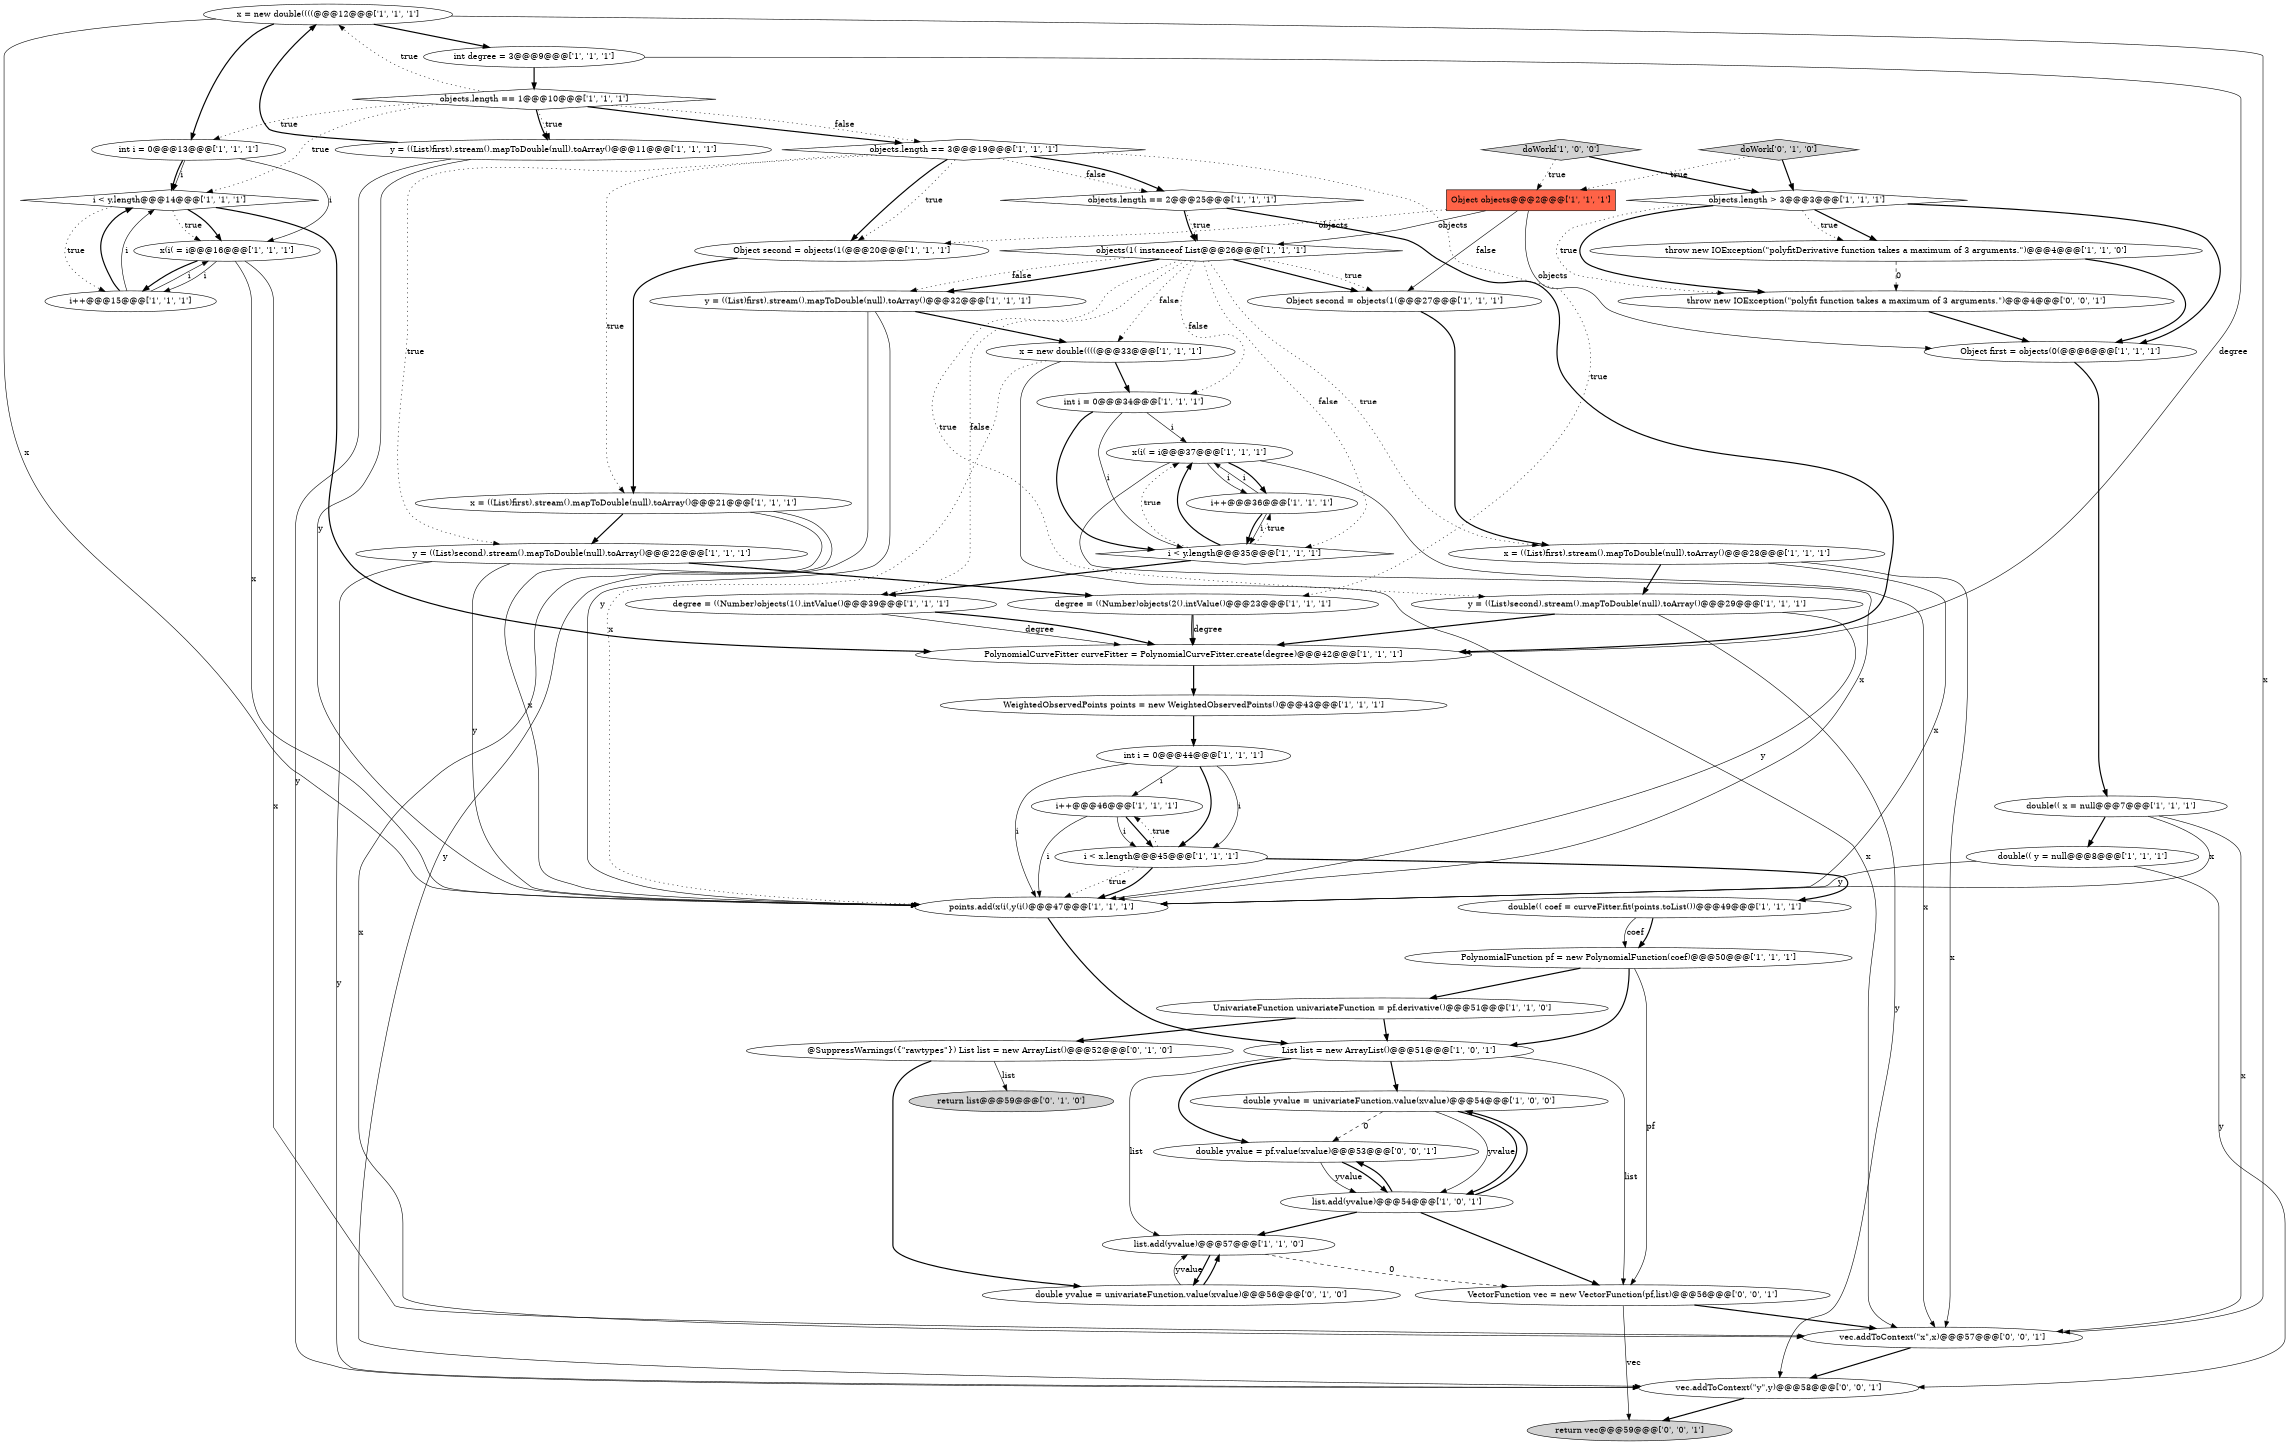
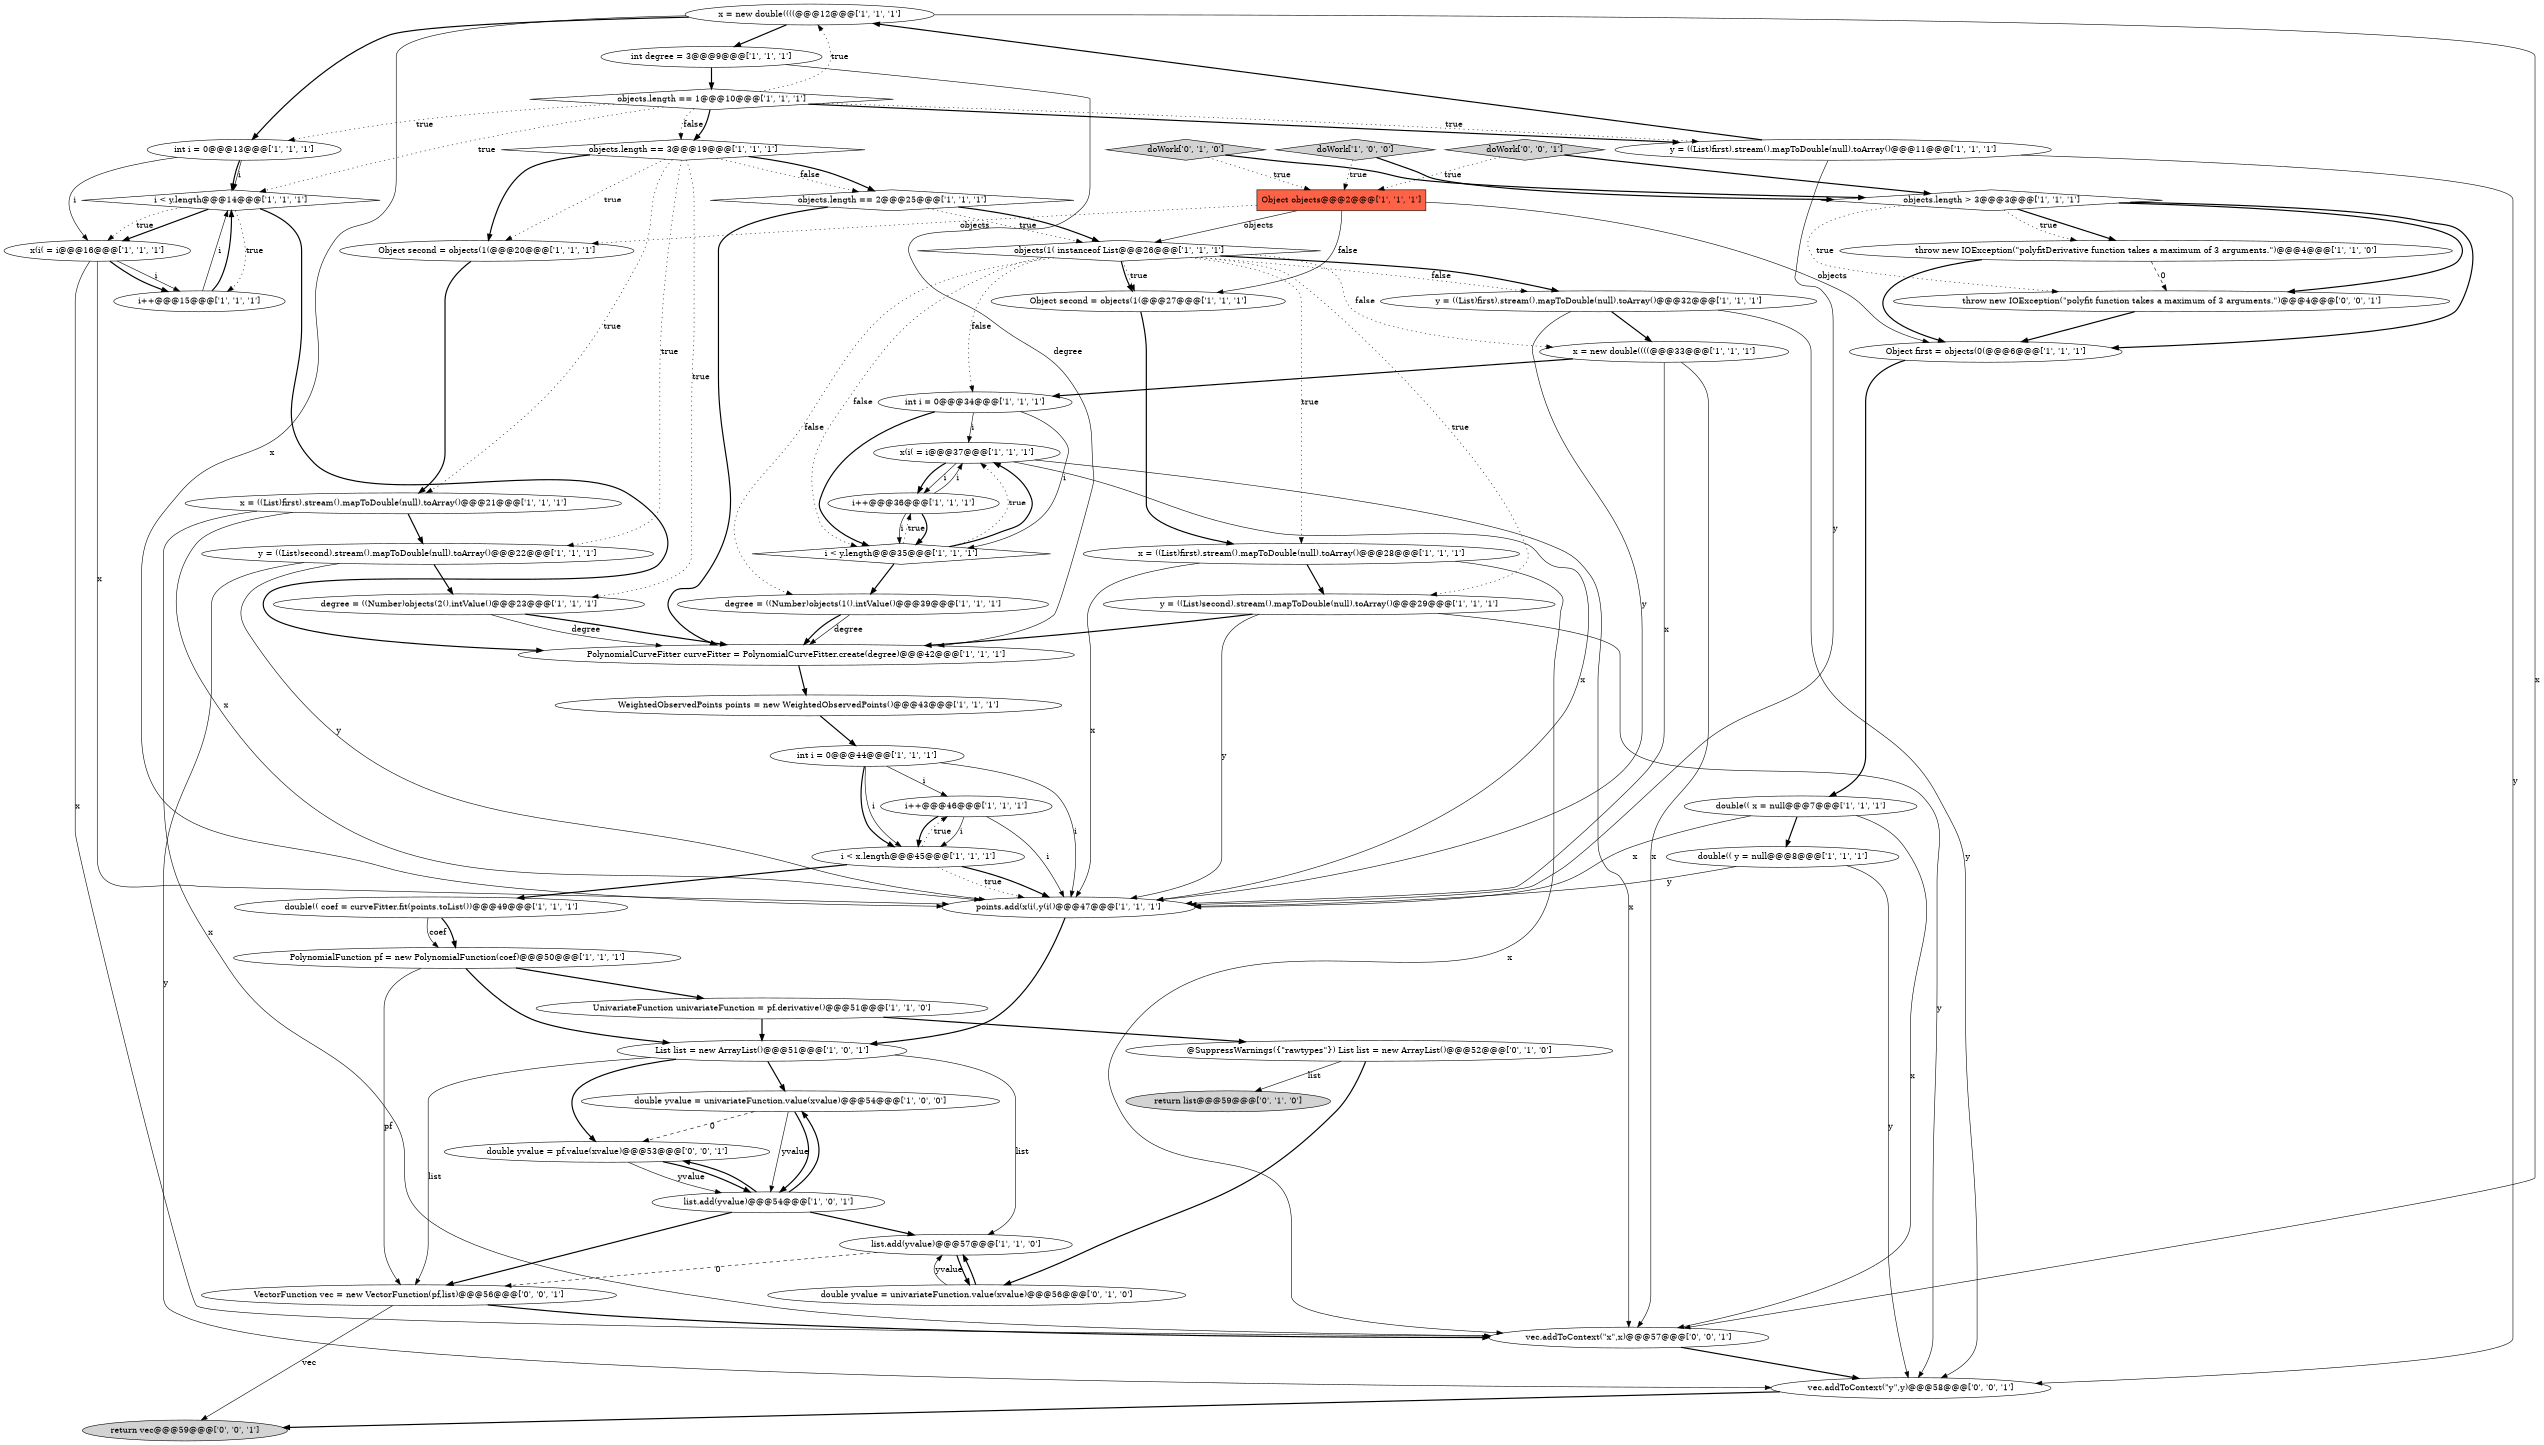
none -> (1525, 150)
(177, 278) -> none
(610, 607) -> (1616, 802)
